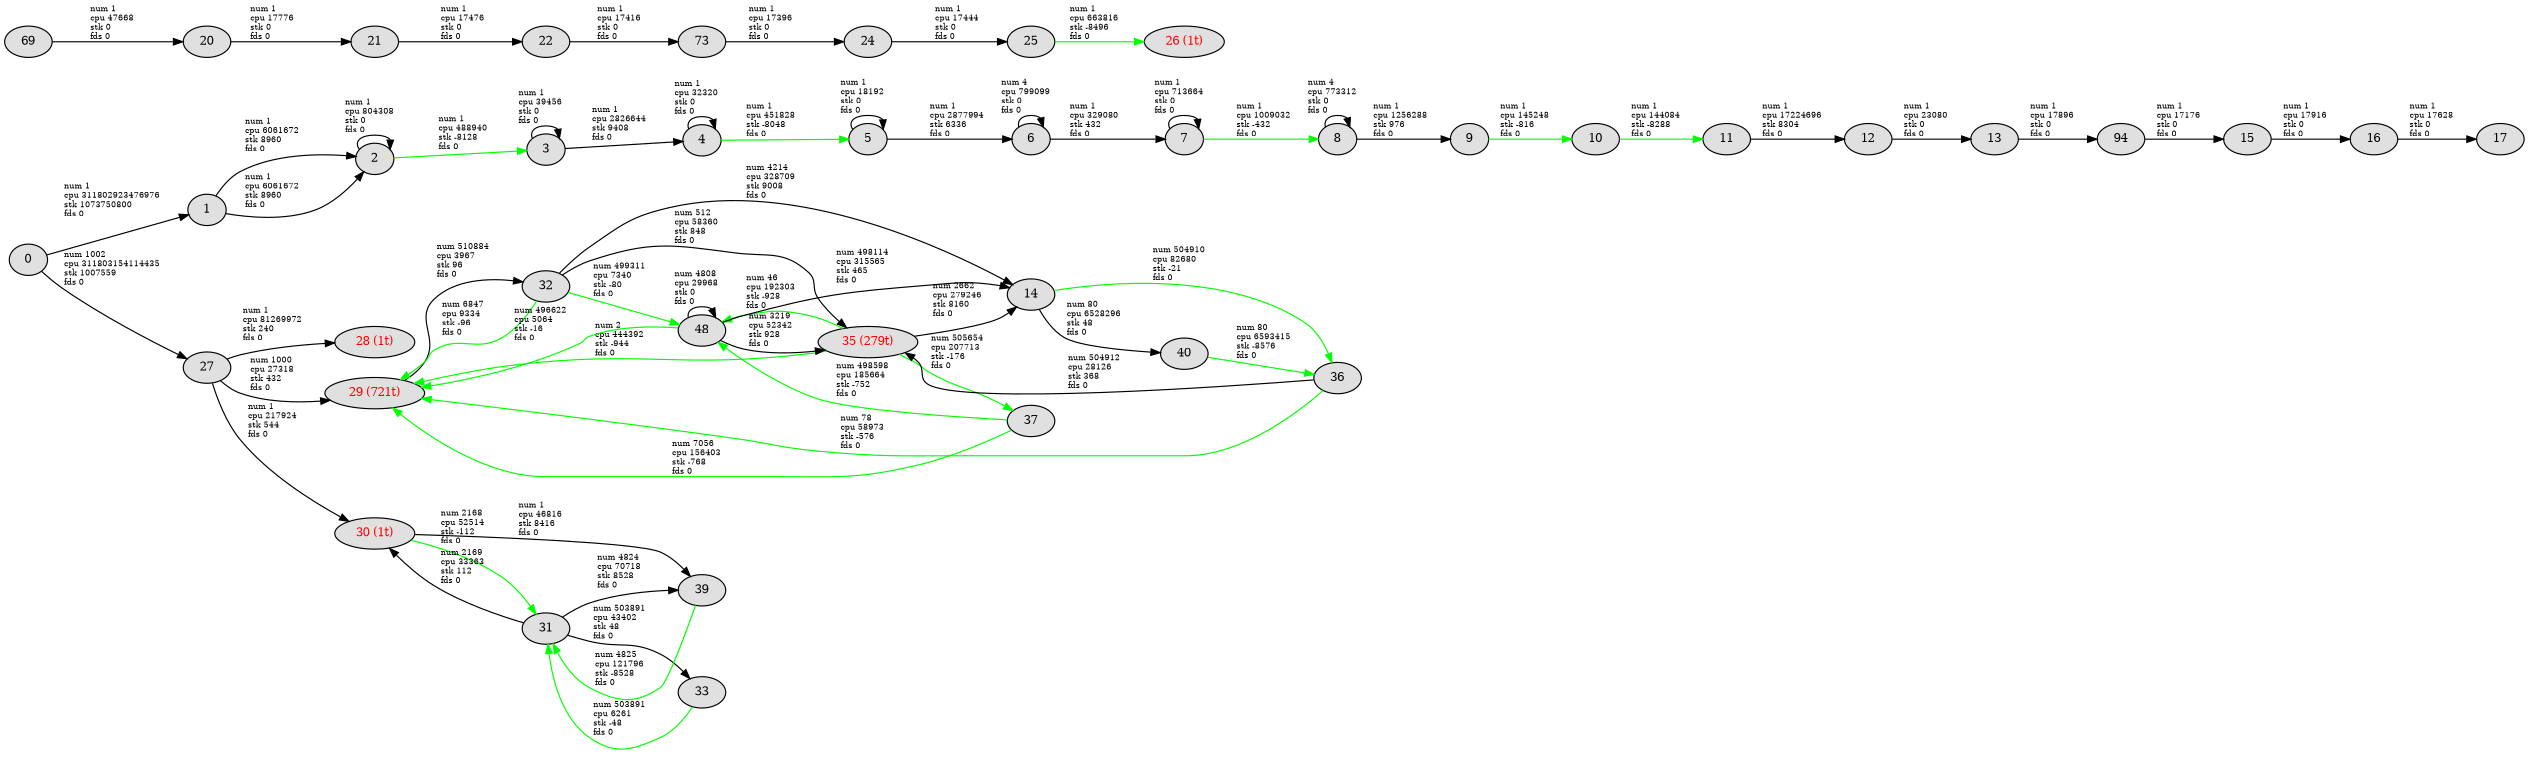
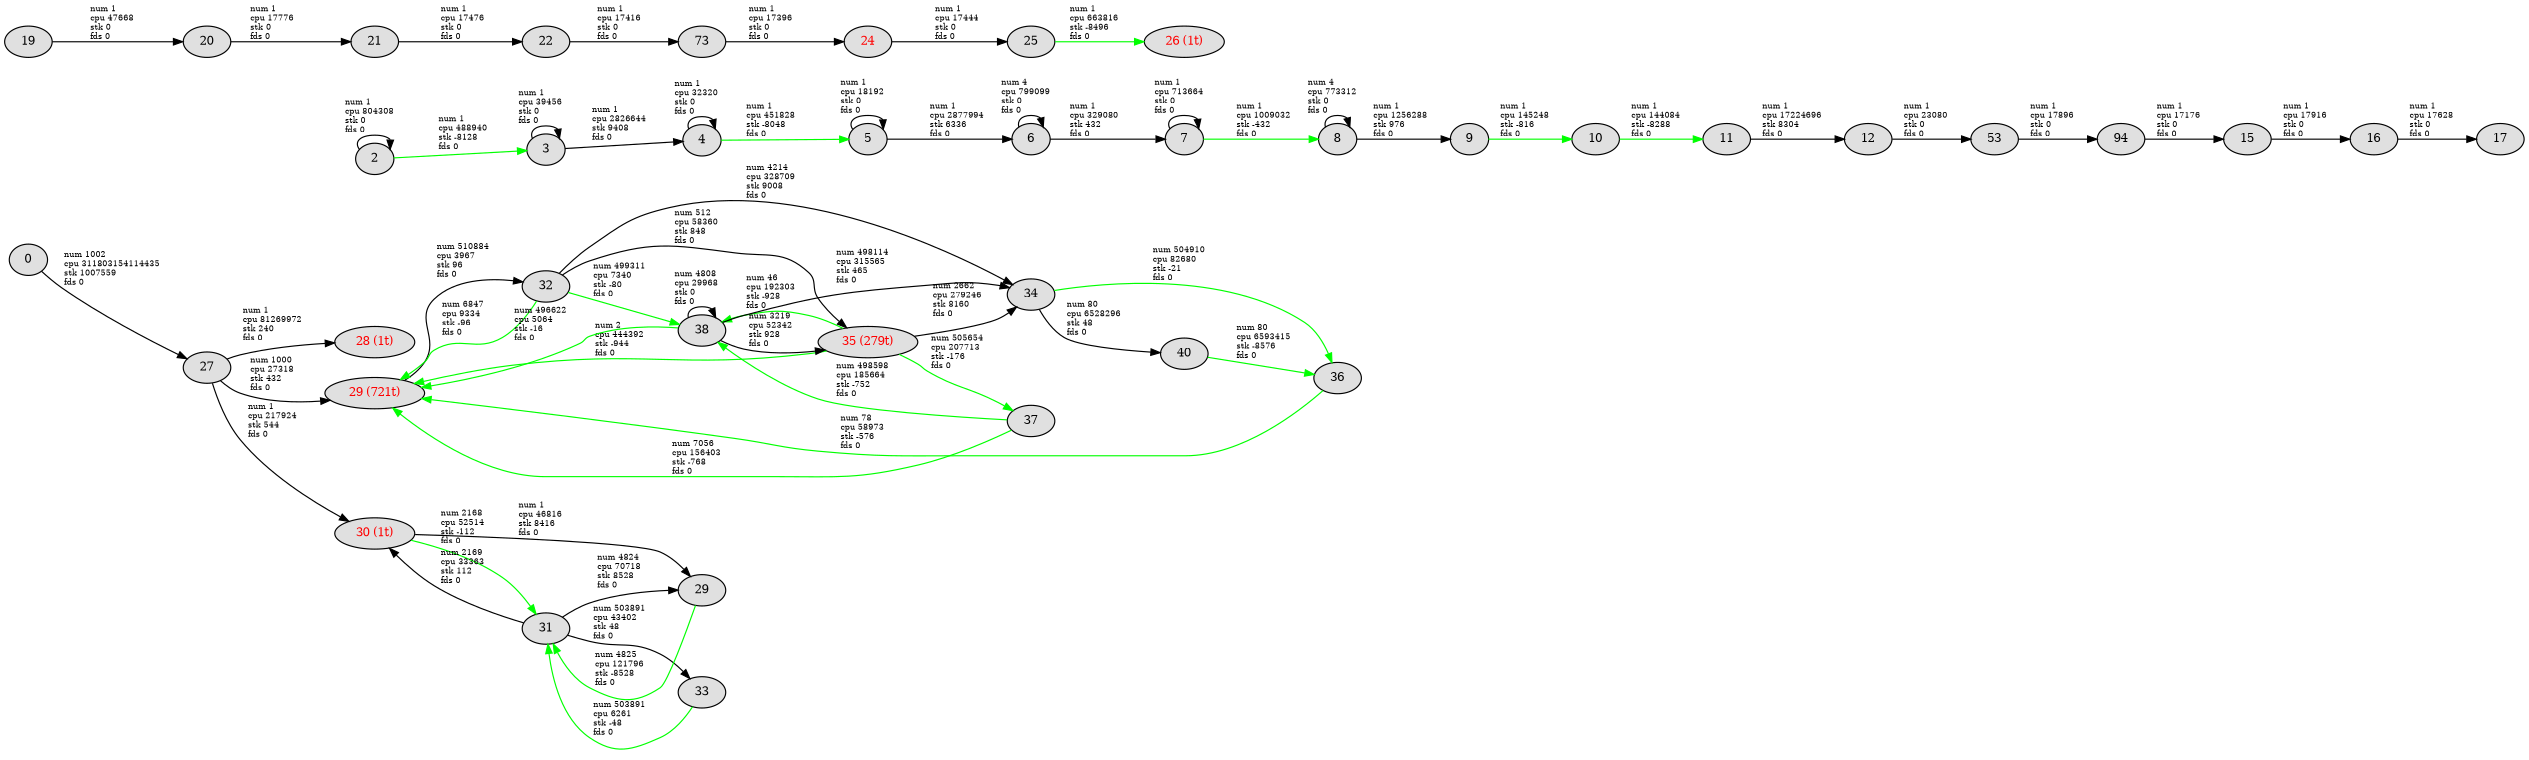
(28, 42) -> (28, 42)
(868, 42) -> (868, 42)
(1995, 139) -> (1995, 139)
(207, 210) -> none
(1031, 295) -> (1031, 295)
(702, 331) -> (702, 331)
(1105, 392) -> none
(702, 590) -> (702, 590)
